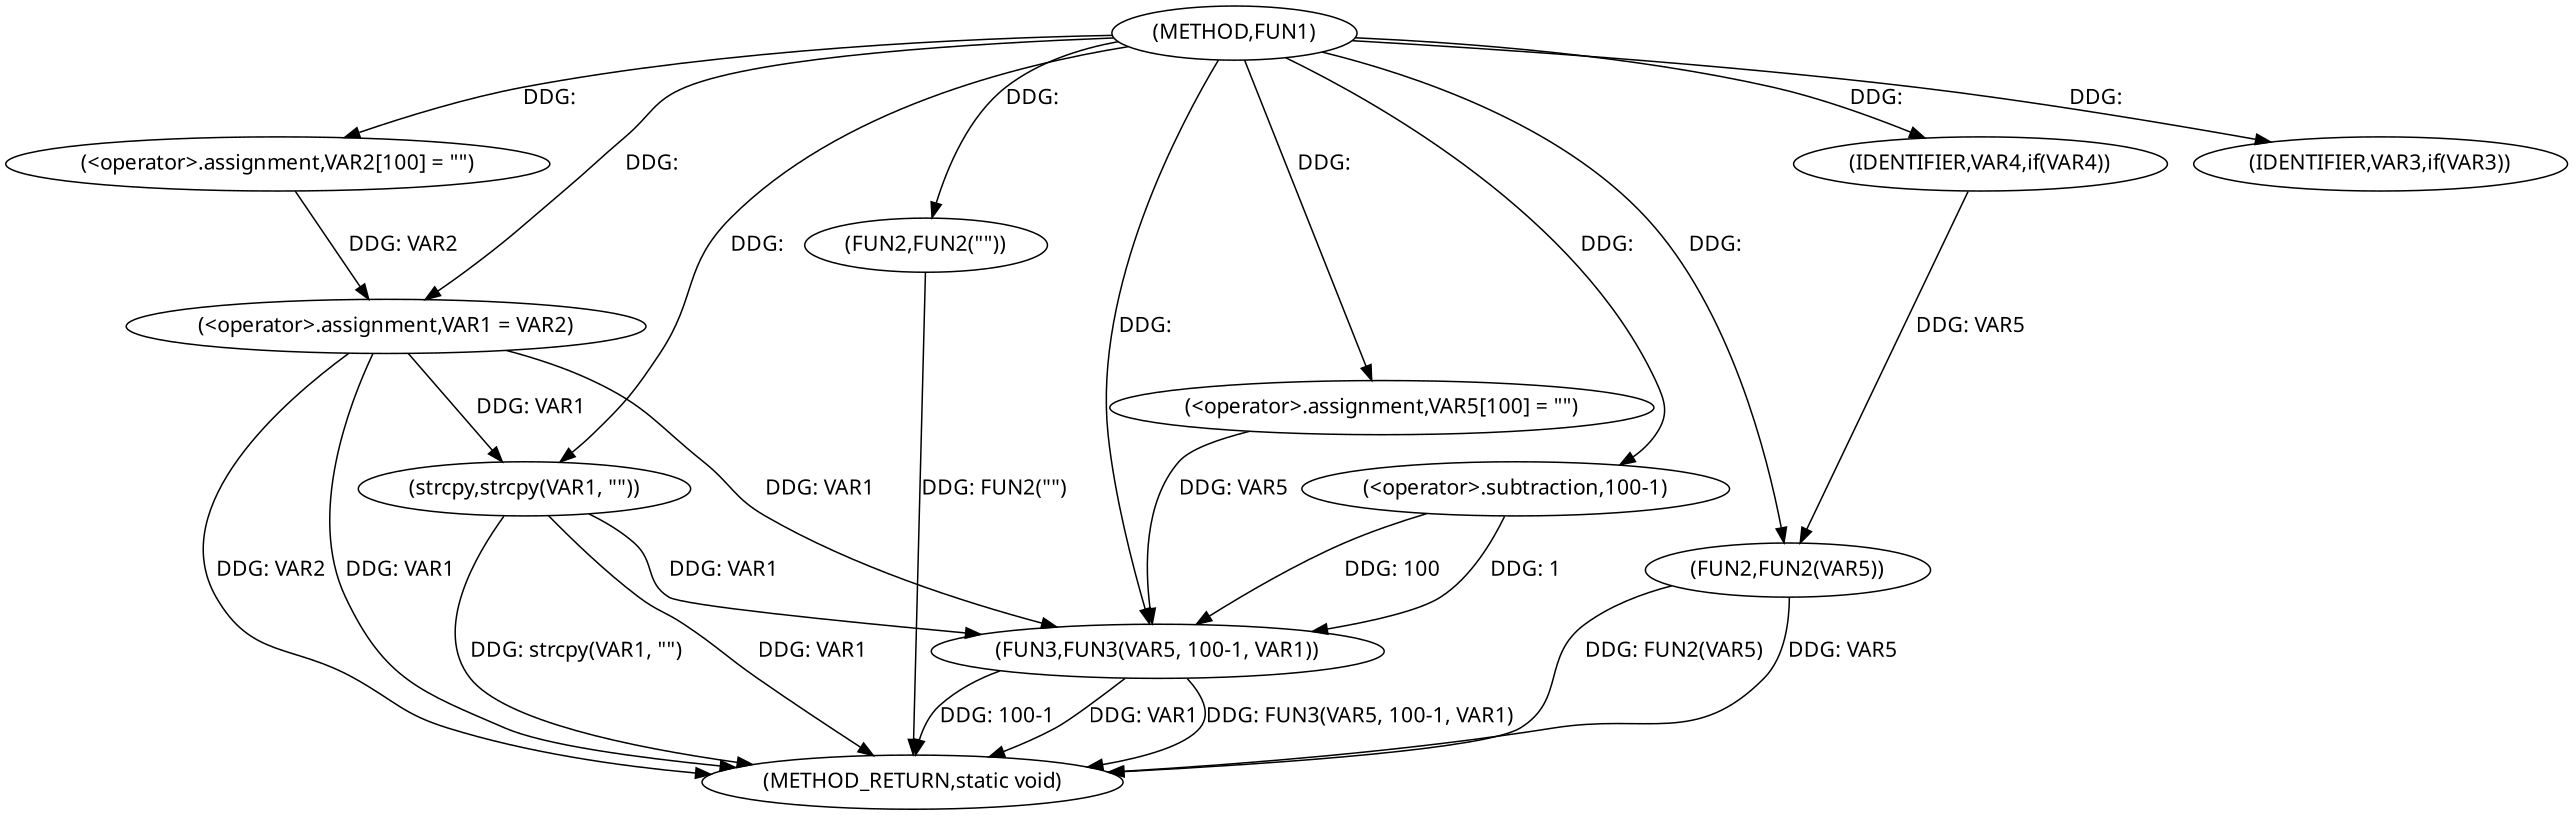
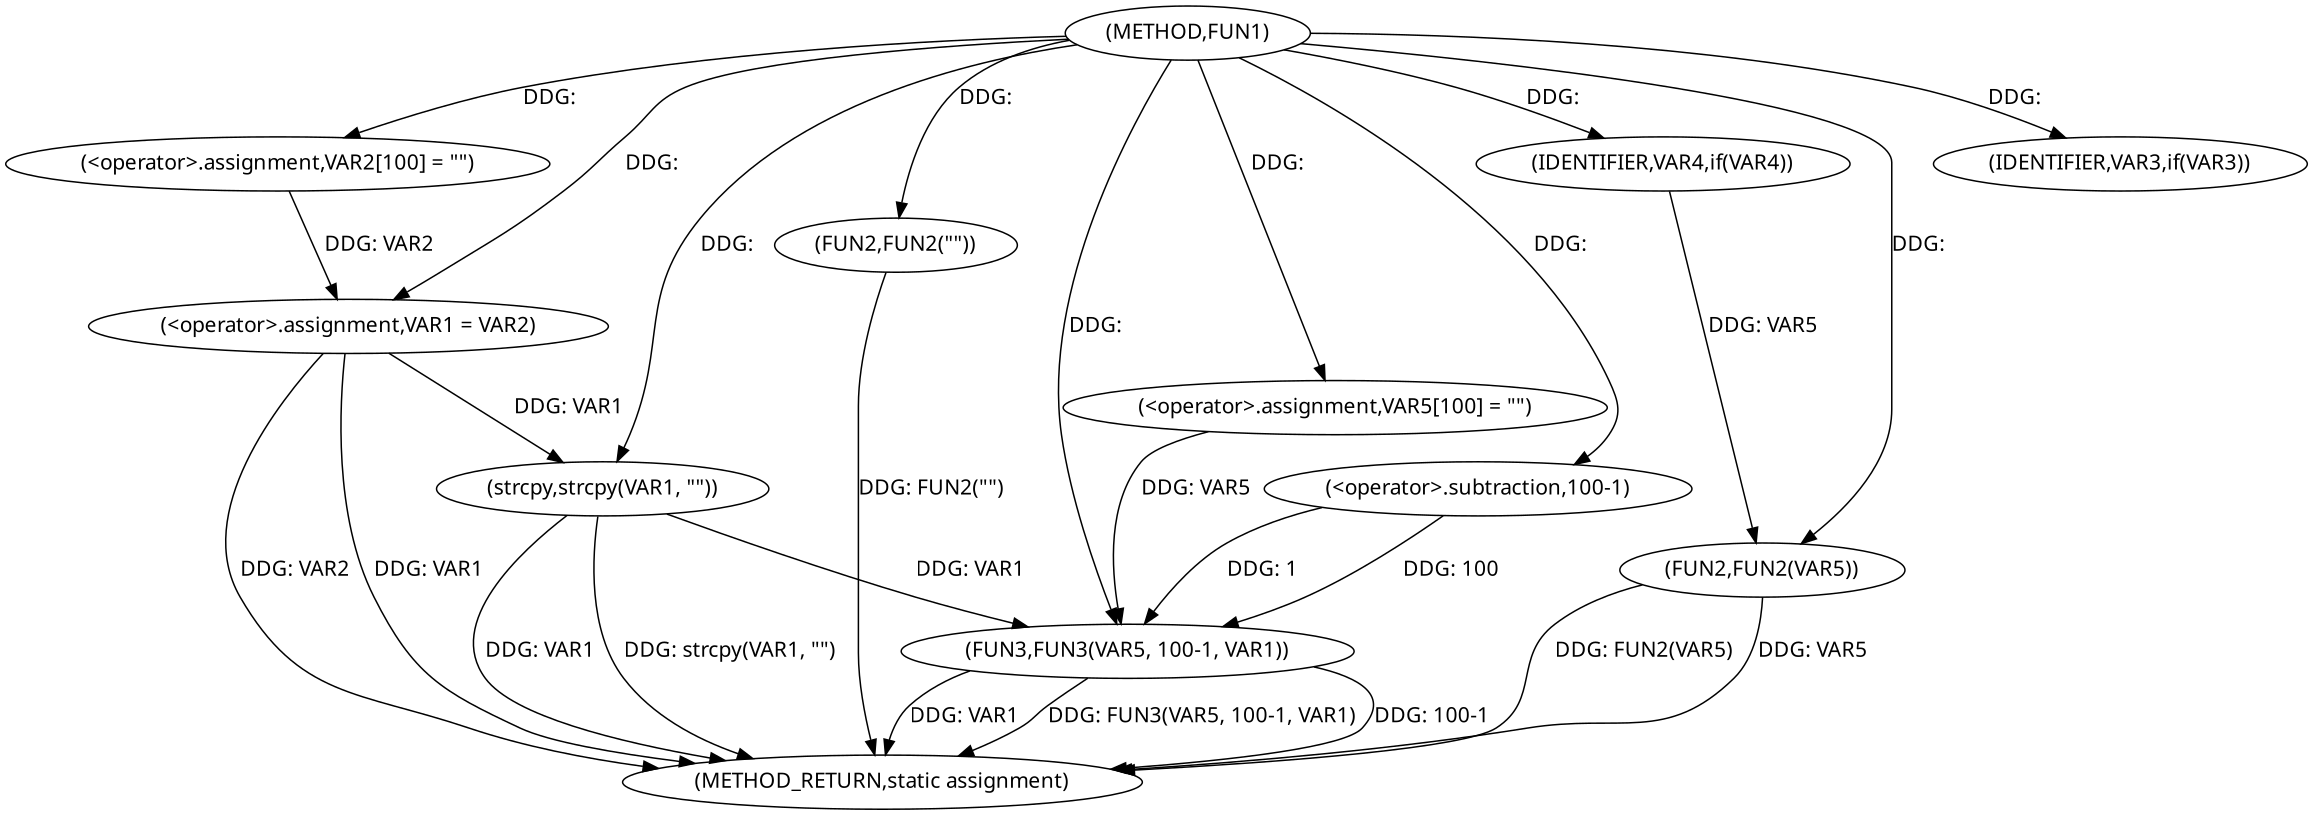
(759, 512) -> none
(913, 782) -> (882, 782)
